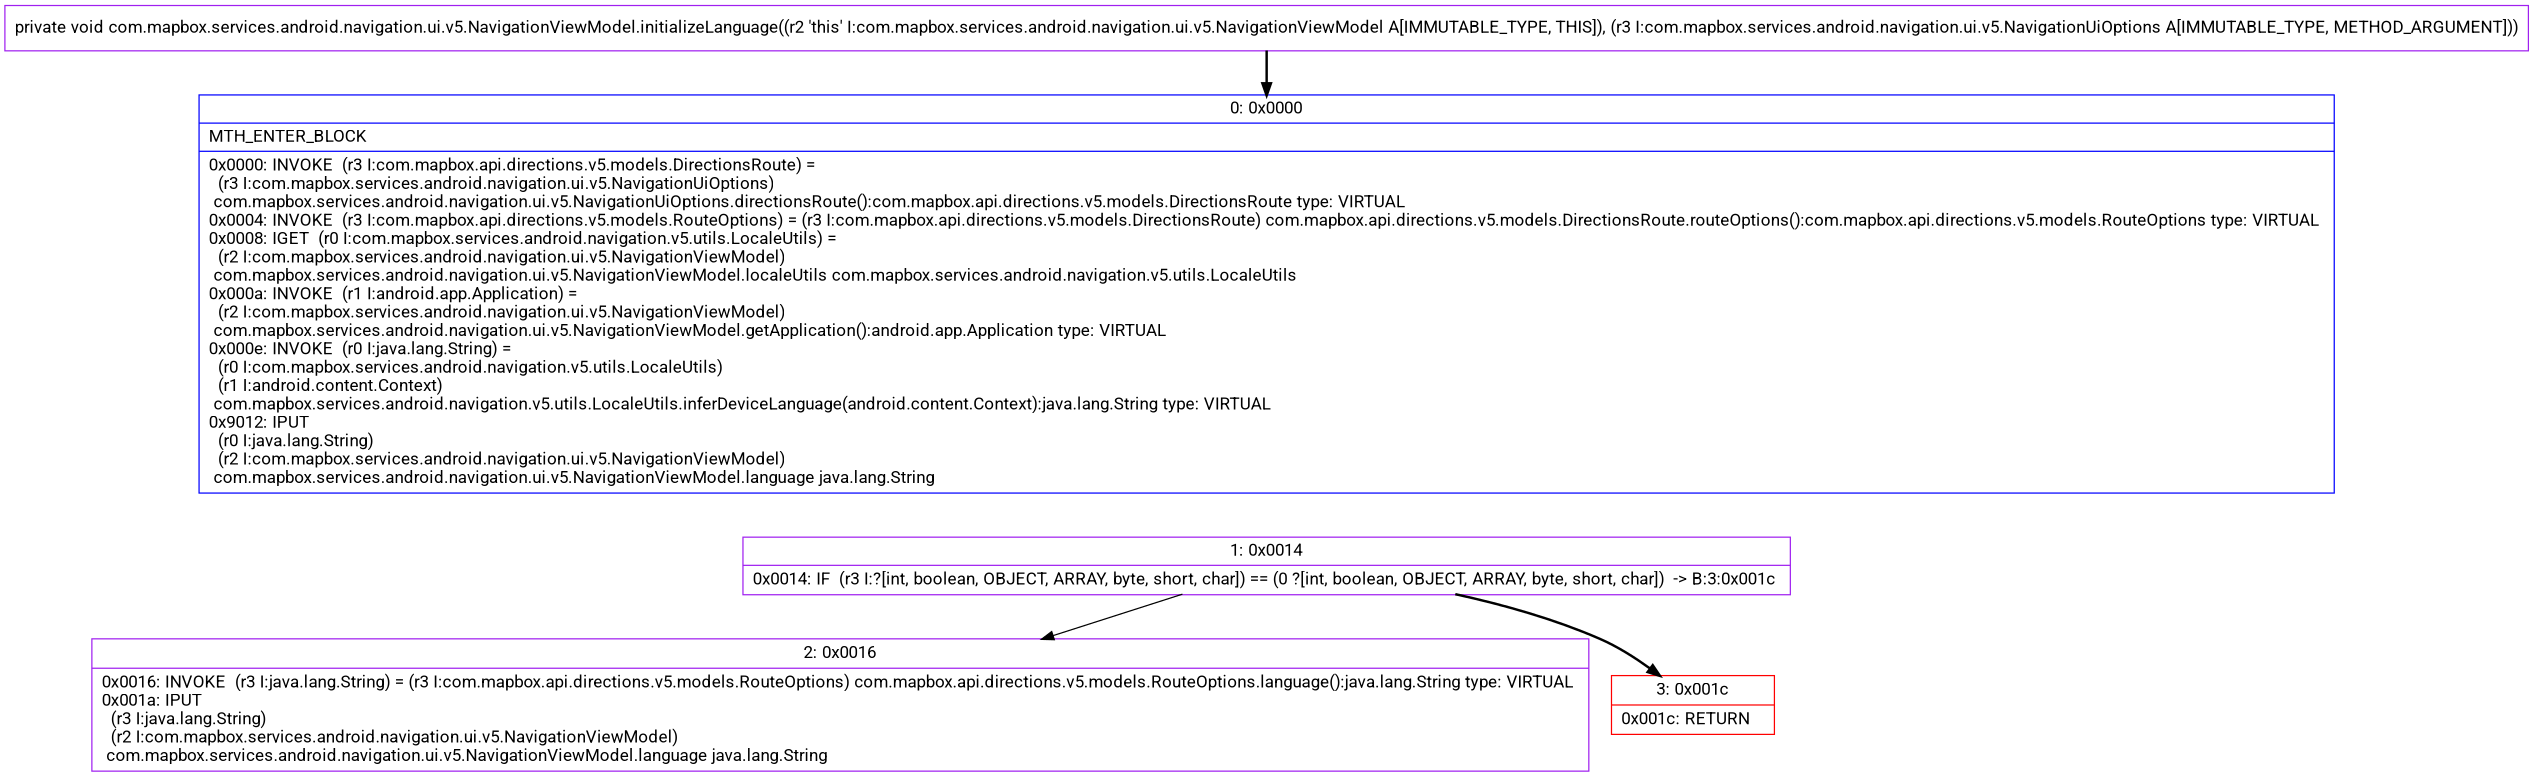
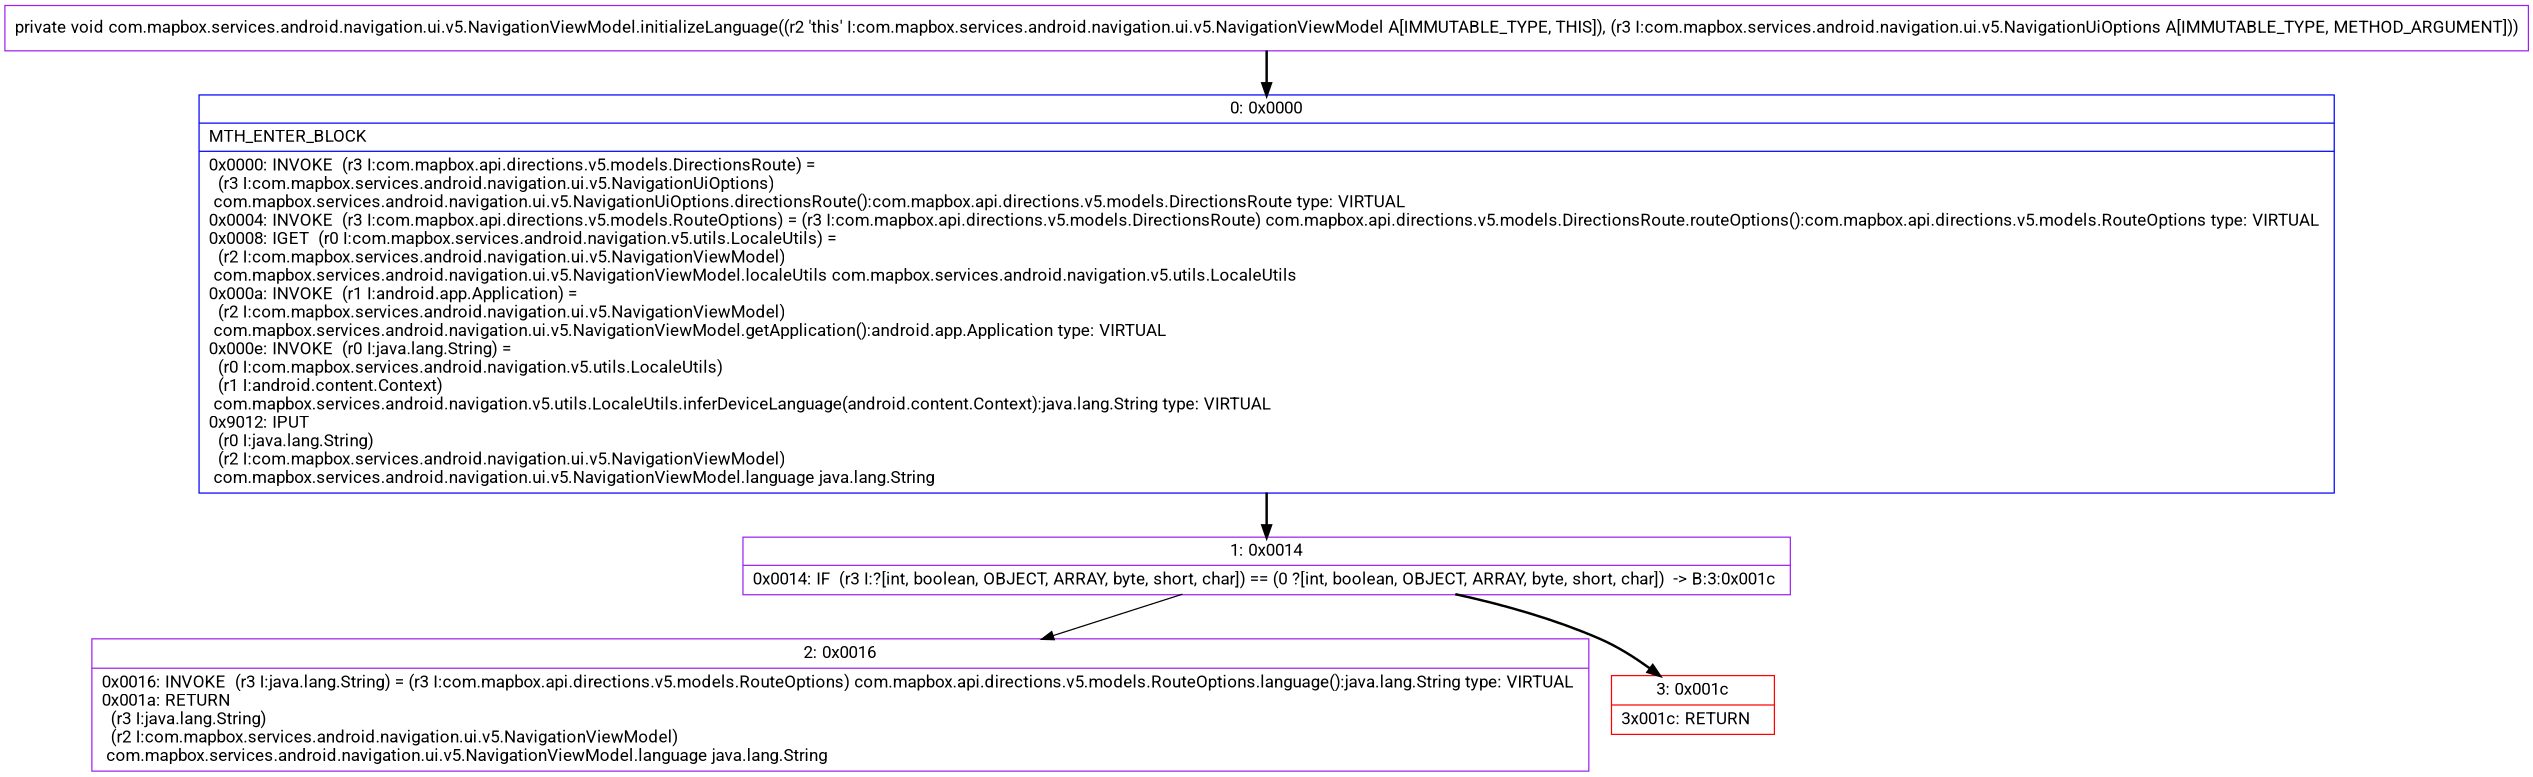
none -> (1267, 509)
(157, 701) -> (171, 701)
(1693, 719) -> (1693, 719)
